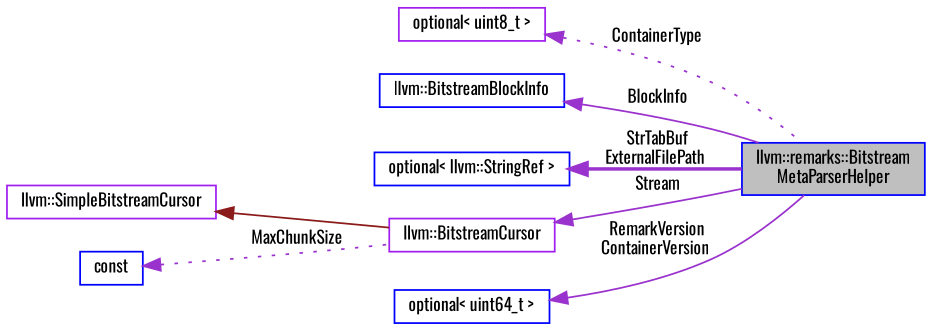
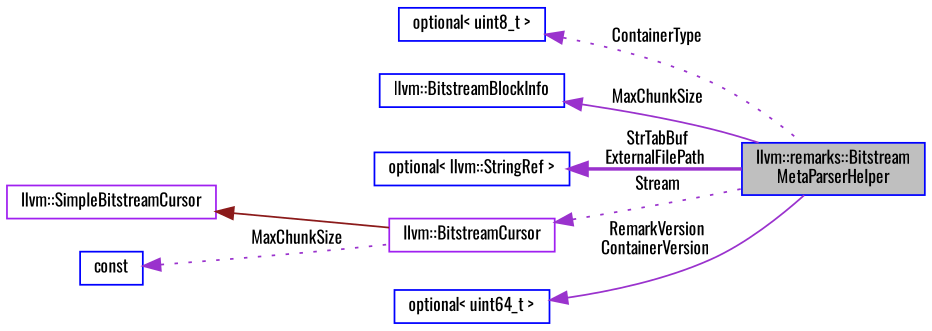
(472, 24) -> (472, 24)
(656, 98) -> (656, 98)
(657, 205) -> (657, 205)
